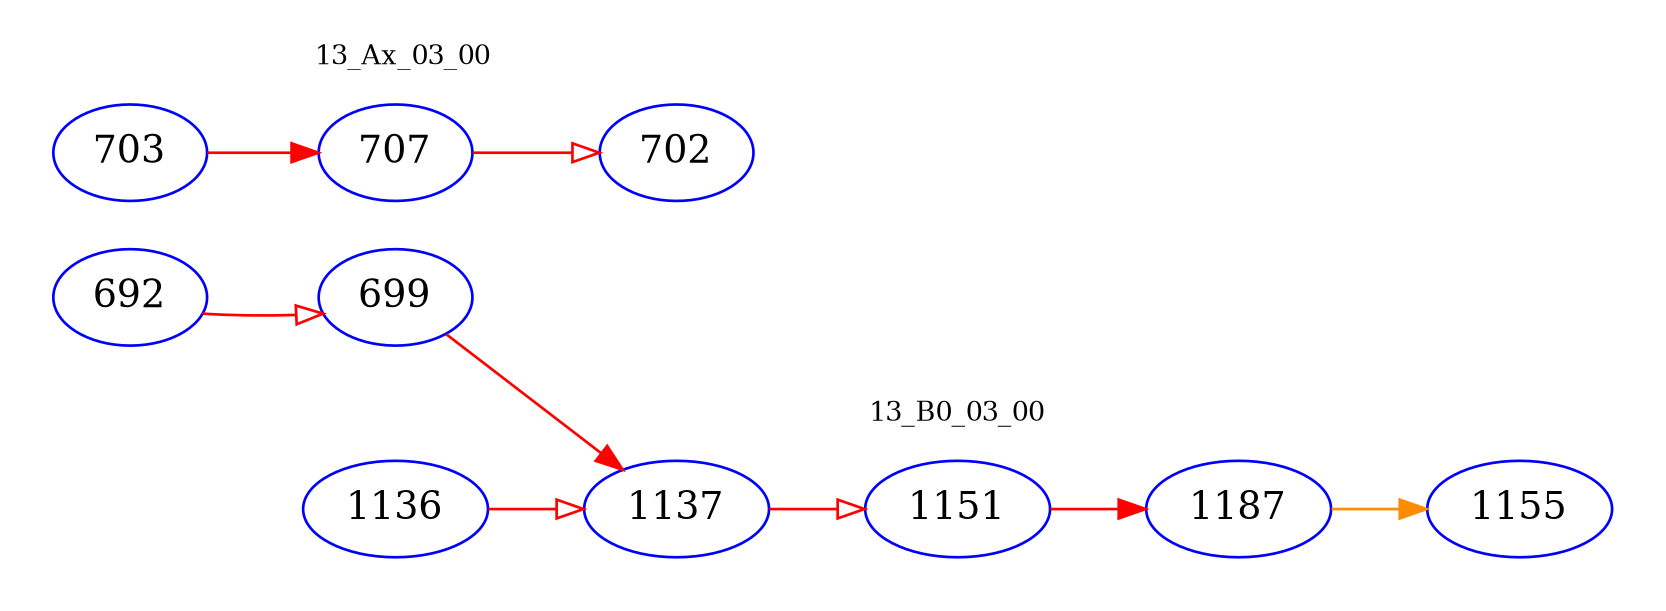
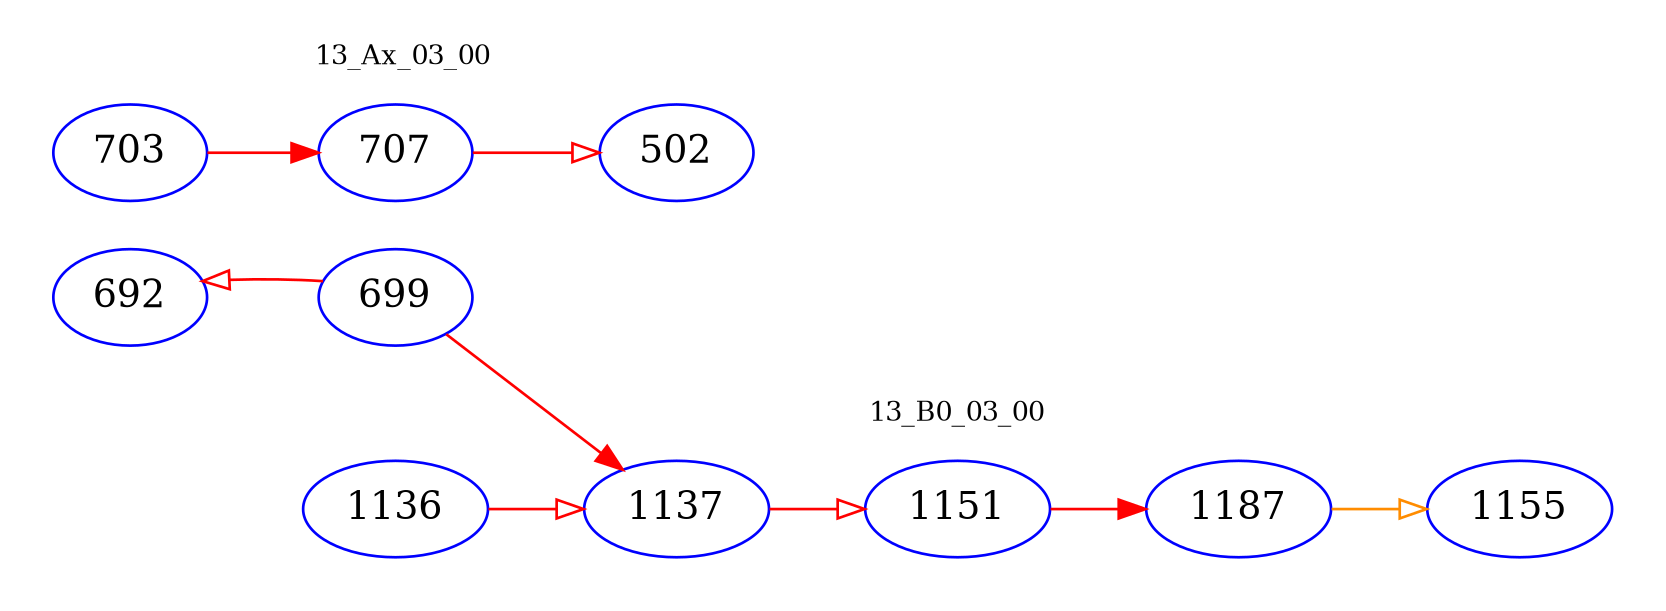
(677, 153) -> (677, 153)
(249, 315) -> (277, 279)
(1365, 509) -> (1365, 509)
